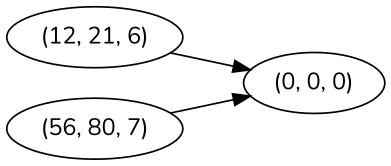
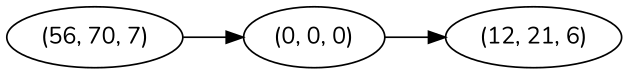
(202, 60) -> (407, 37)
(95, 129) -> (95, 37)
